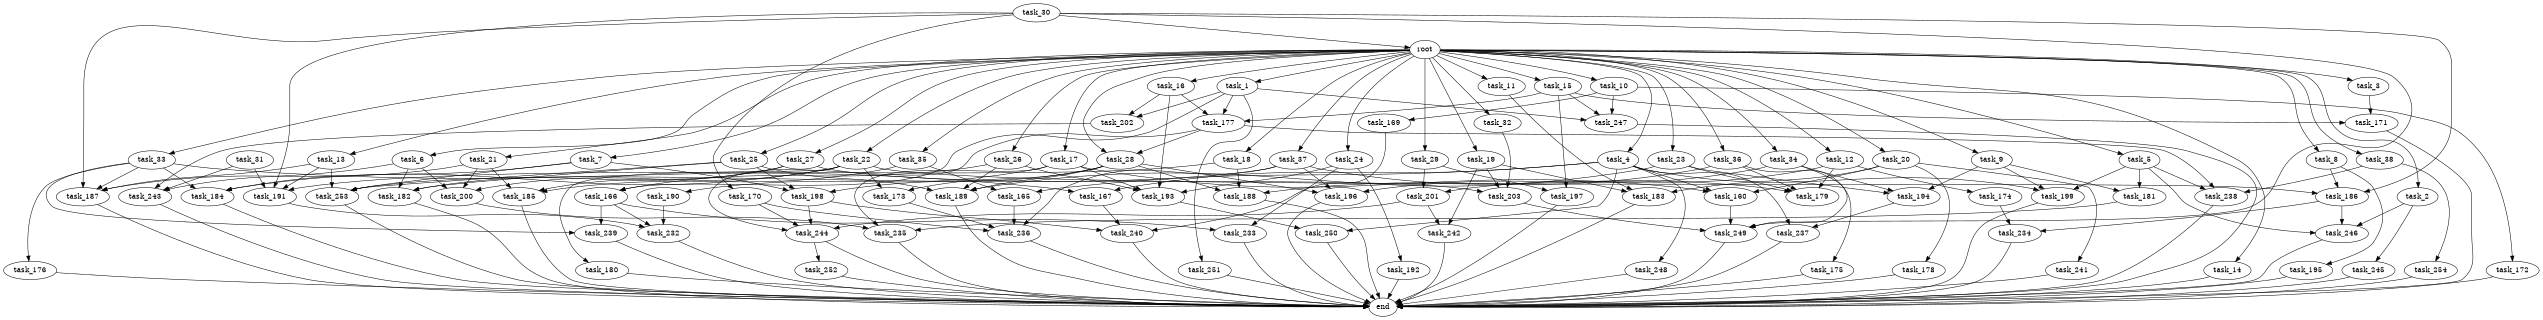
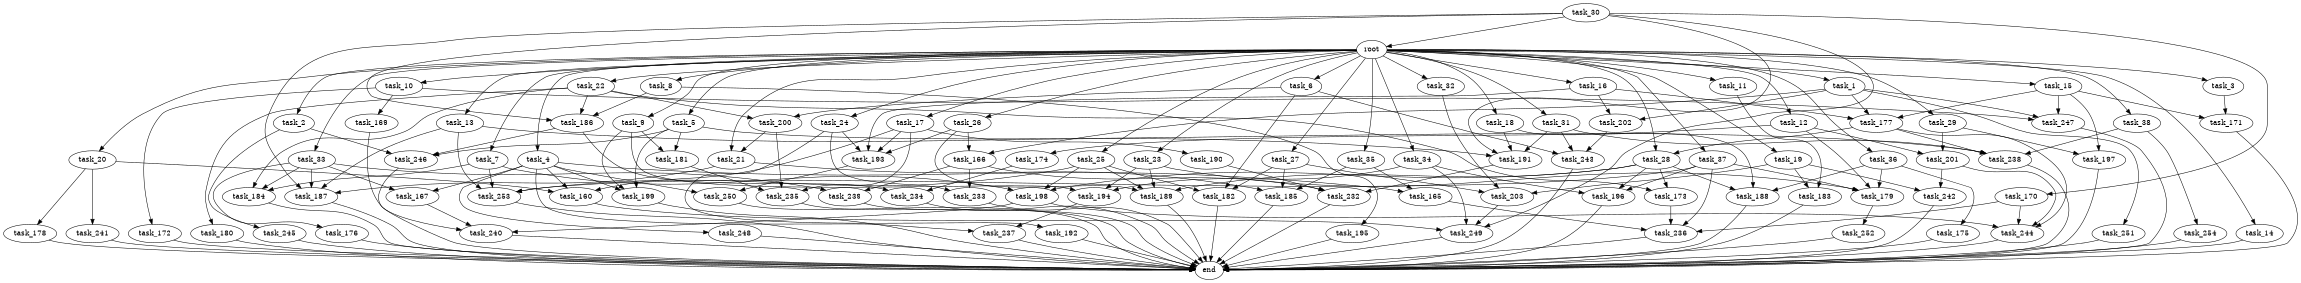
none -> (1469, 71)
none -> (1777, 143)
(472, 176) -> (759, 137)
(1809, 178) -> none
(816, 249) -> (1869, 213)
